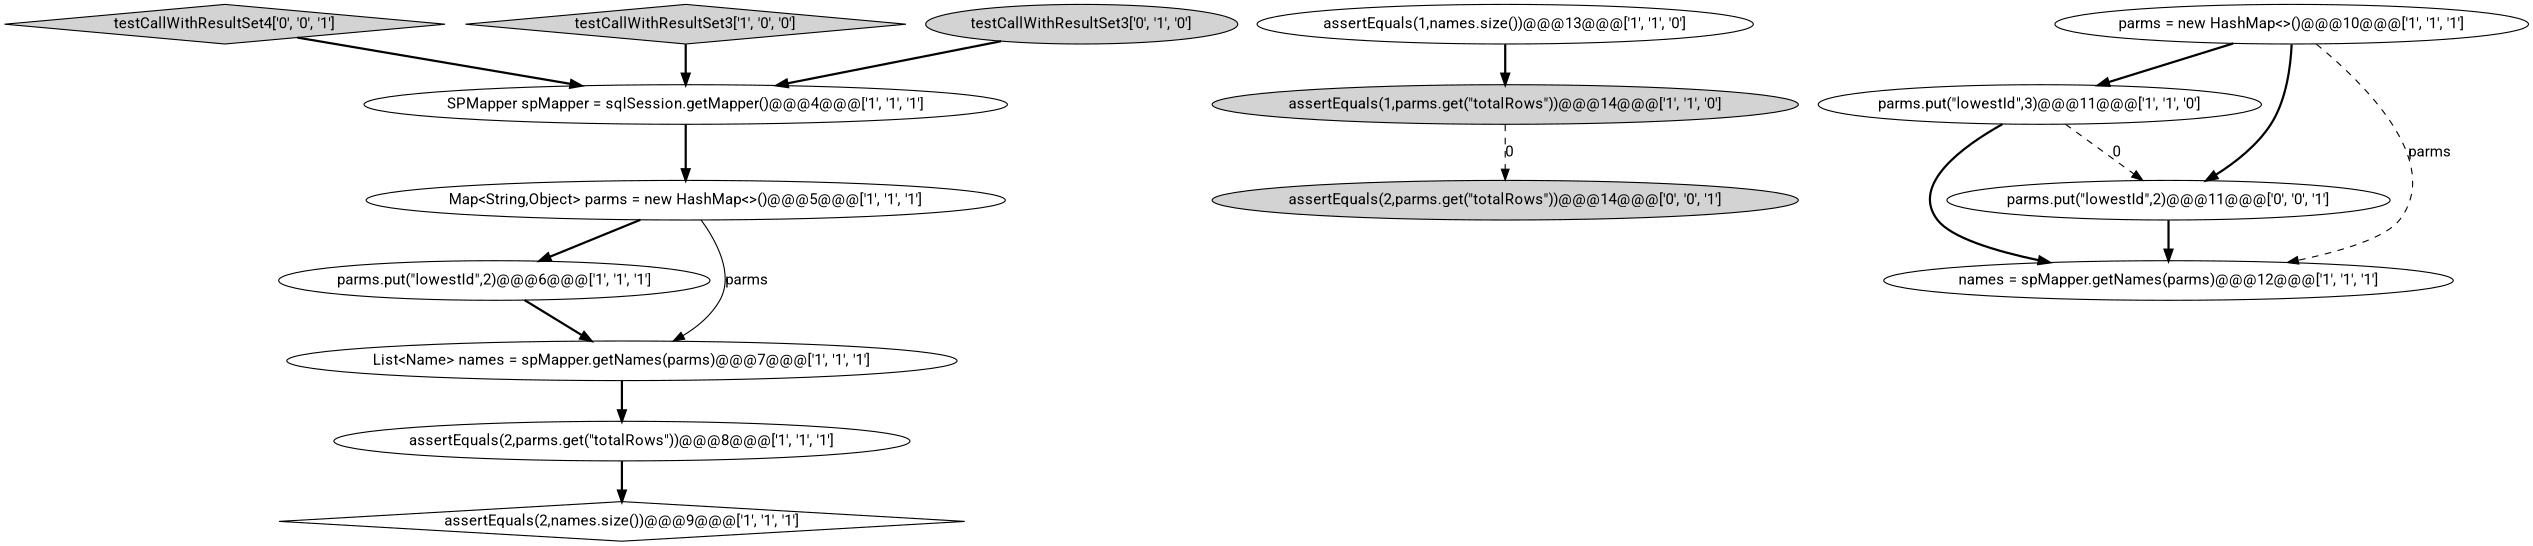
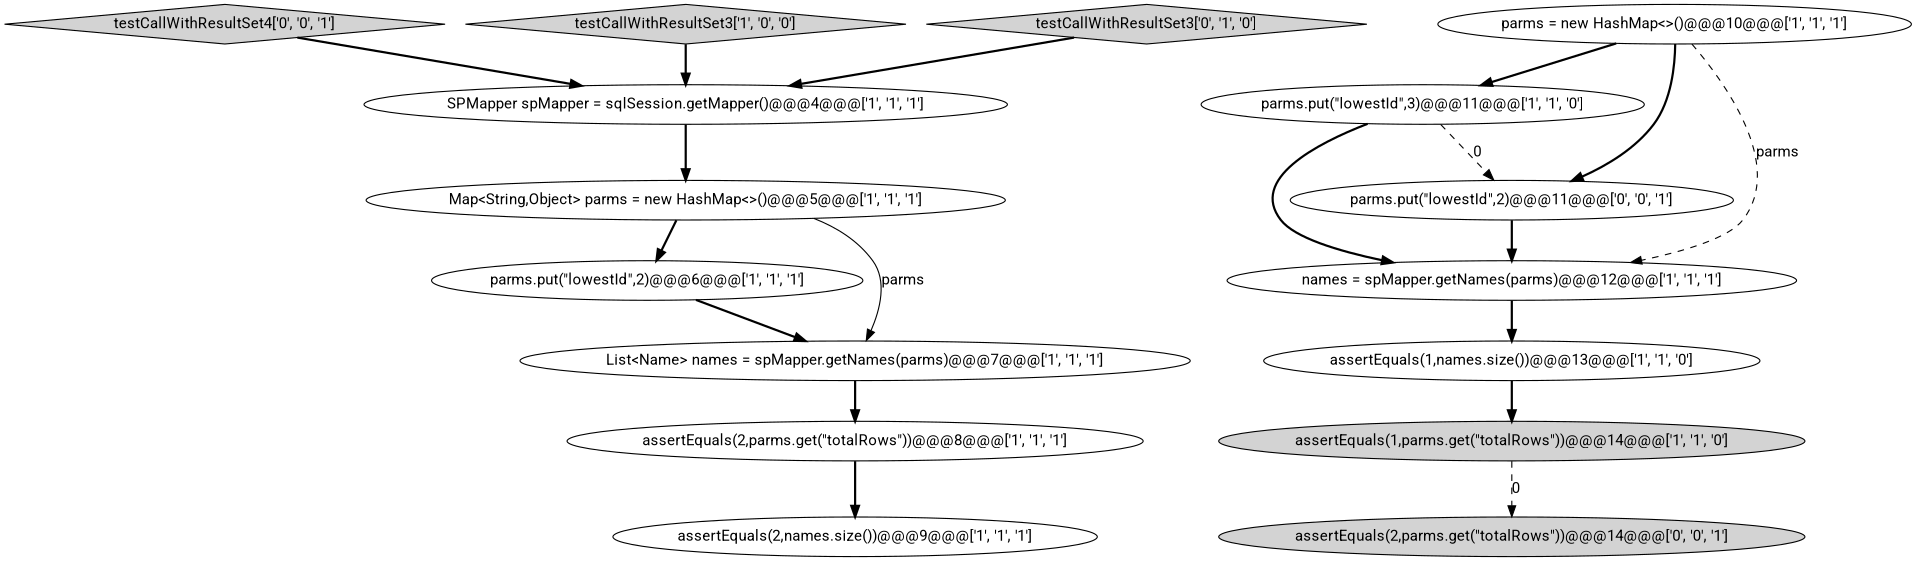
(1082, 24) -> (1147, 24)
none -> (1512, 315)
(622, 521) -> (855, 537)
